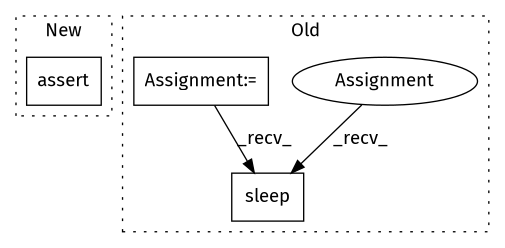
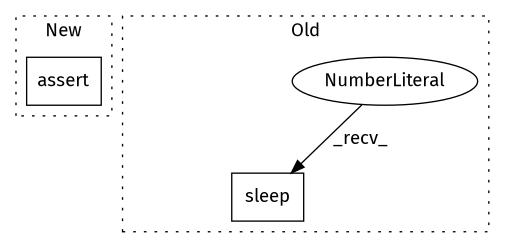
(201, 81) -> none
(385, 81) -> (385, 81)
